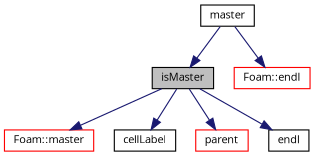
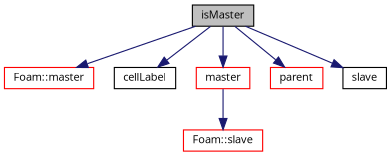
(228, 16) -> (223, 78)
(209, 42) -> (223, 41)
(272, 78) -> (223, 141)
(289, 141) -> (365, 78)
